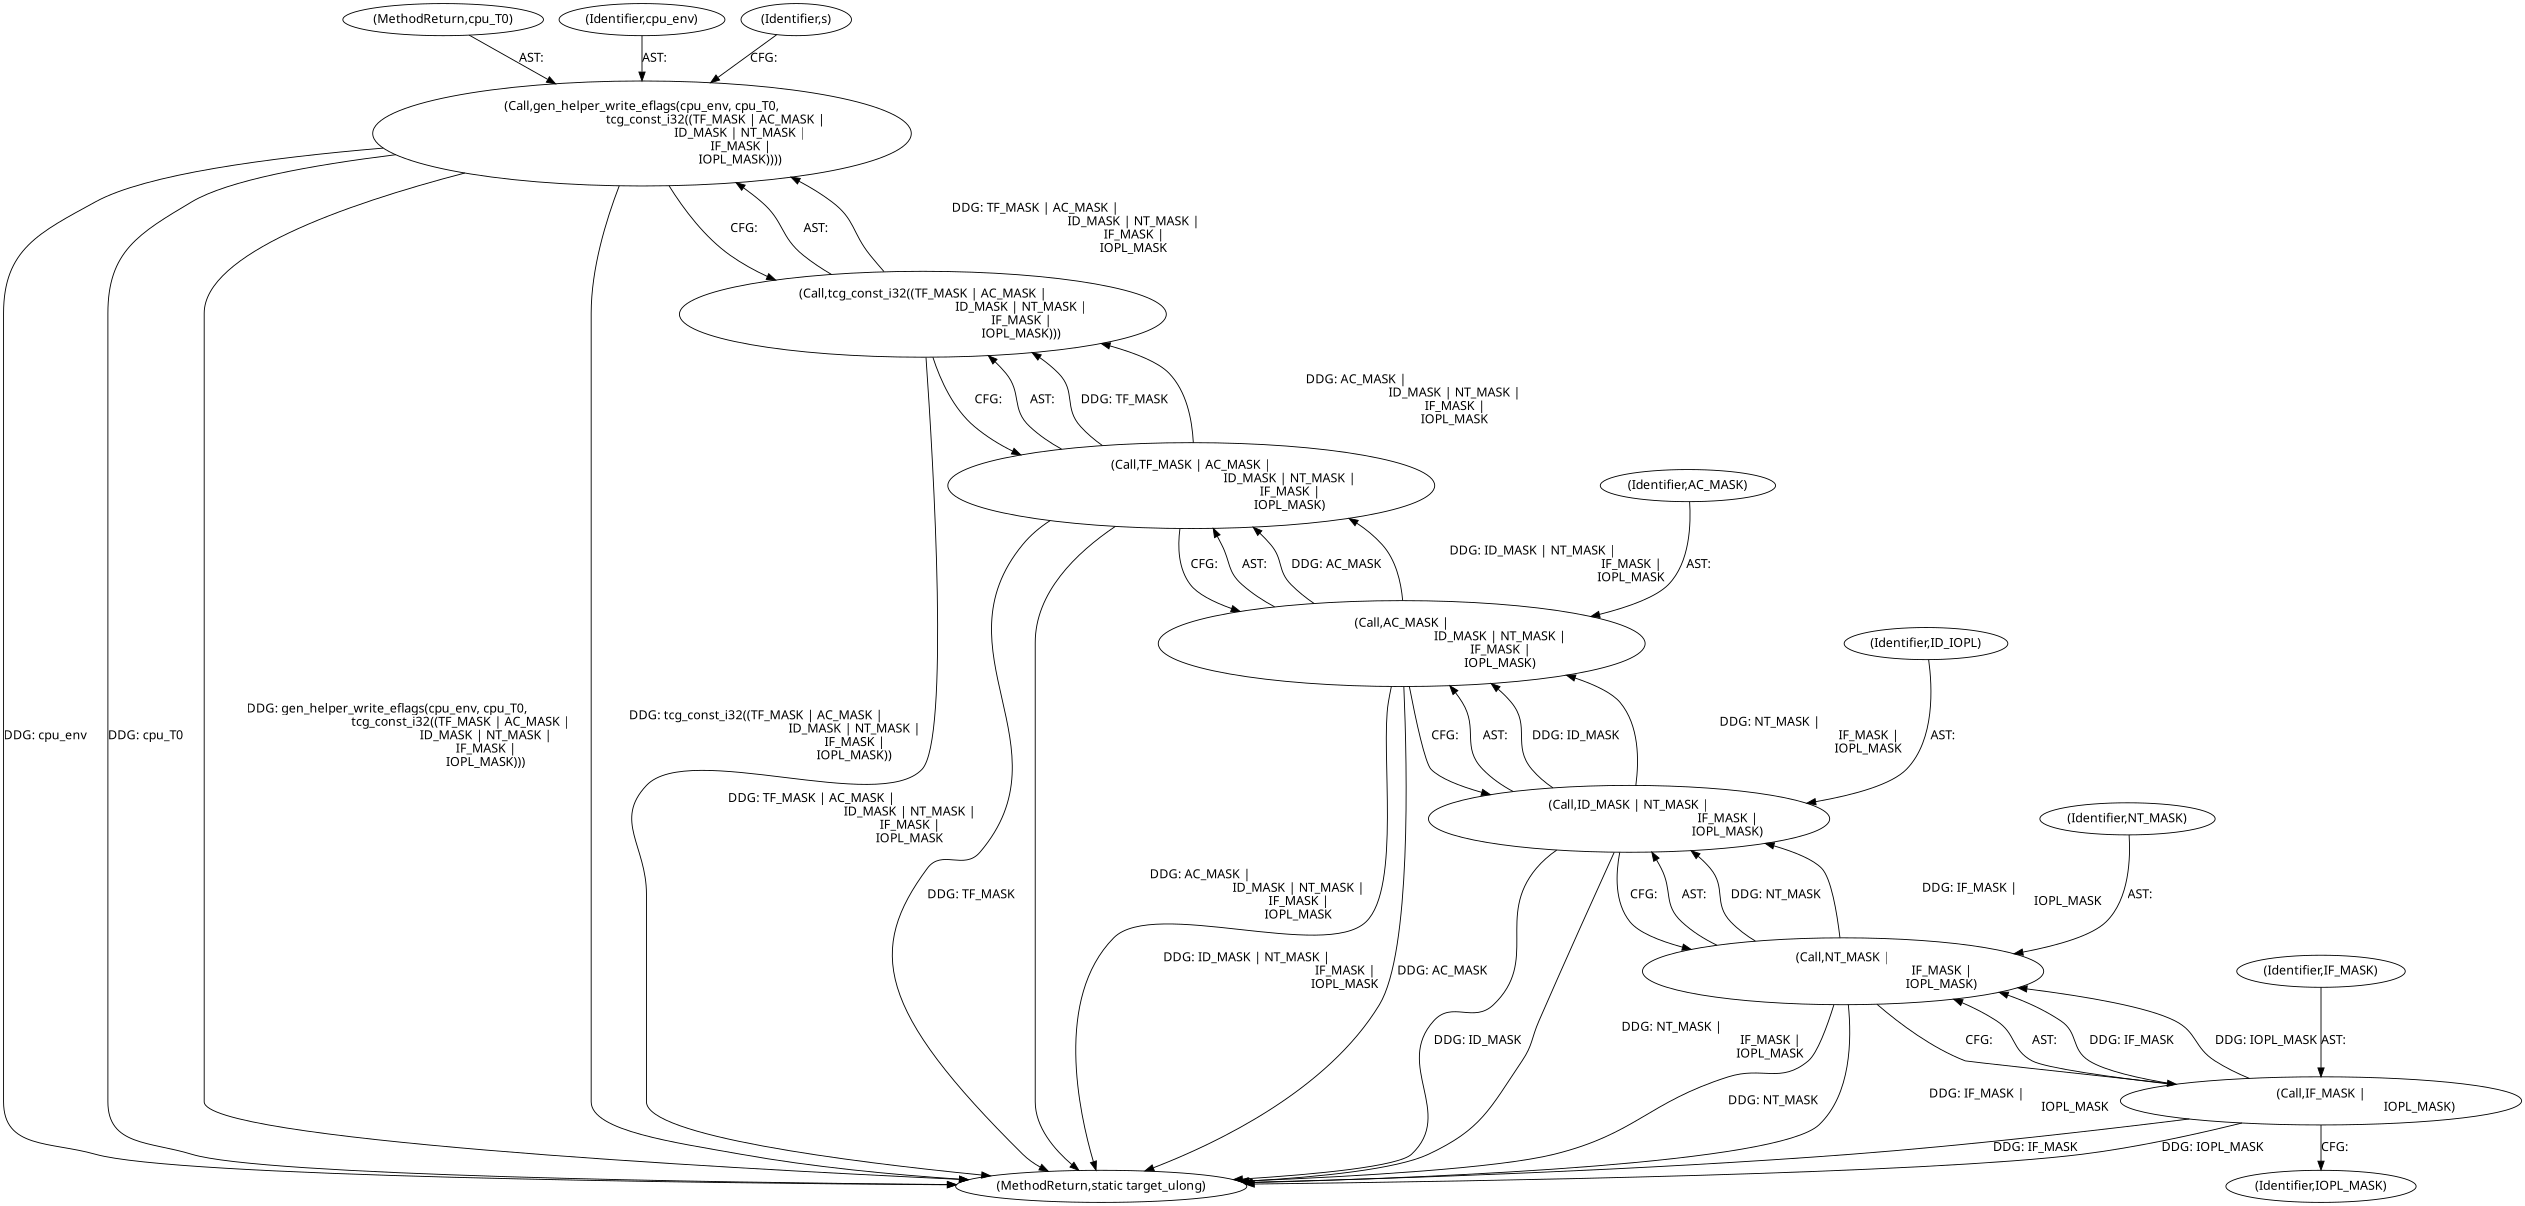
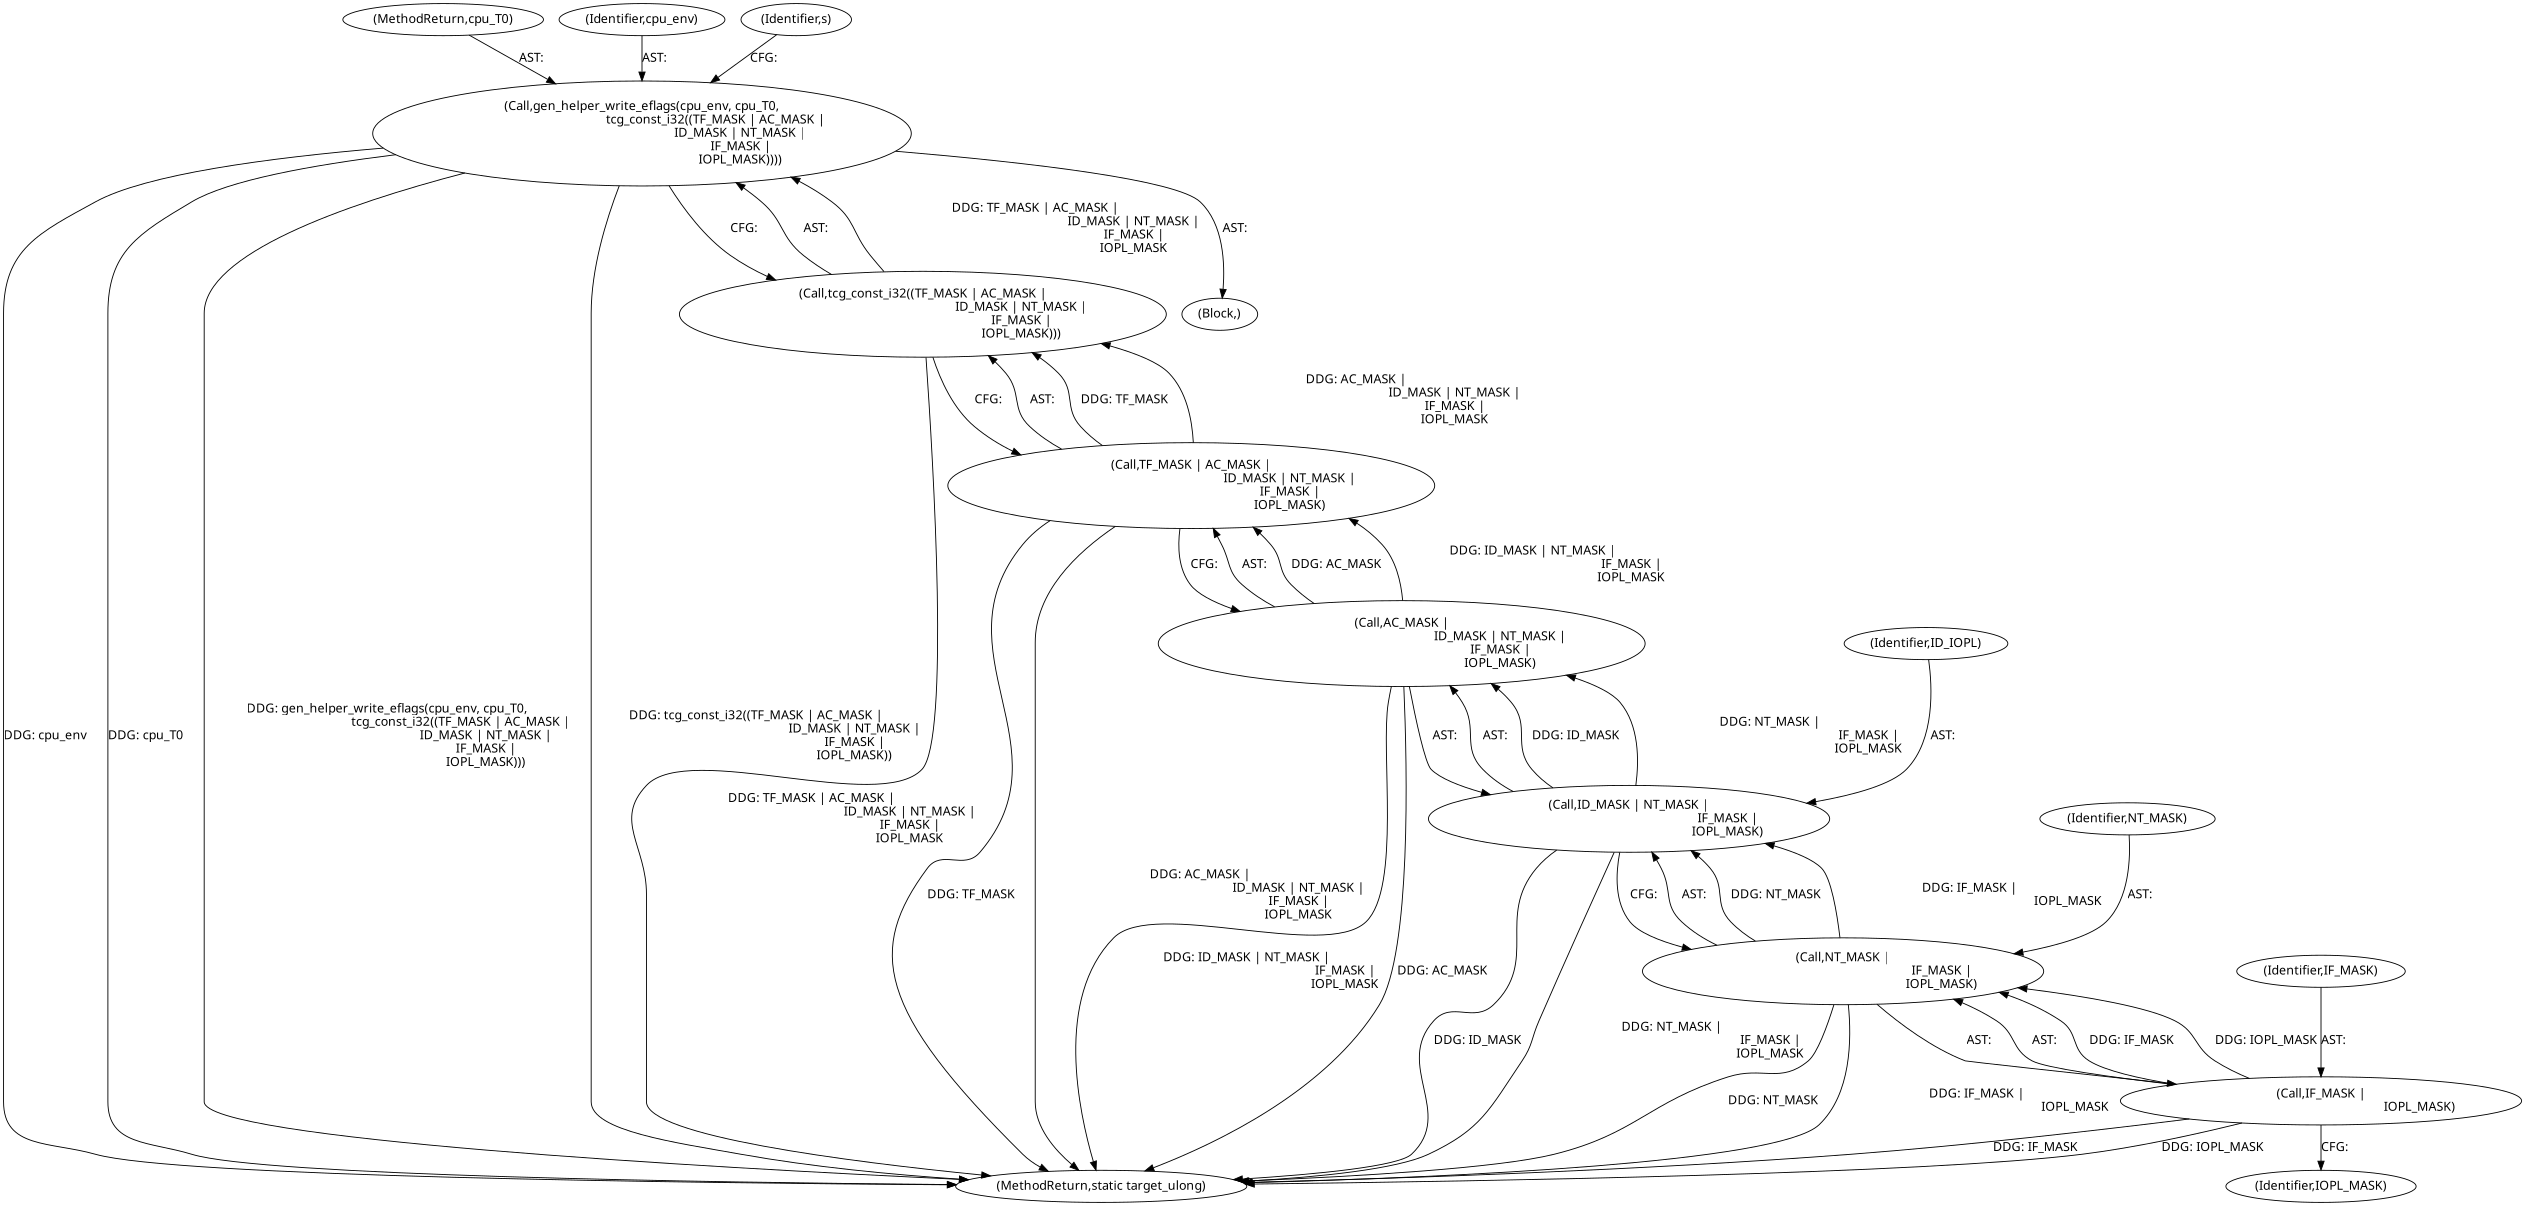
none -> (1220, 314)
(1688, 486) -> none
(1447, 736) -> (1447, 736)
(1981, 1041) -> (1981, 1041)
